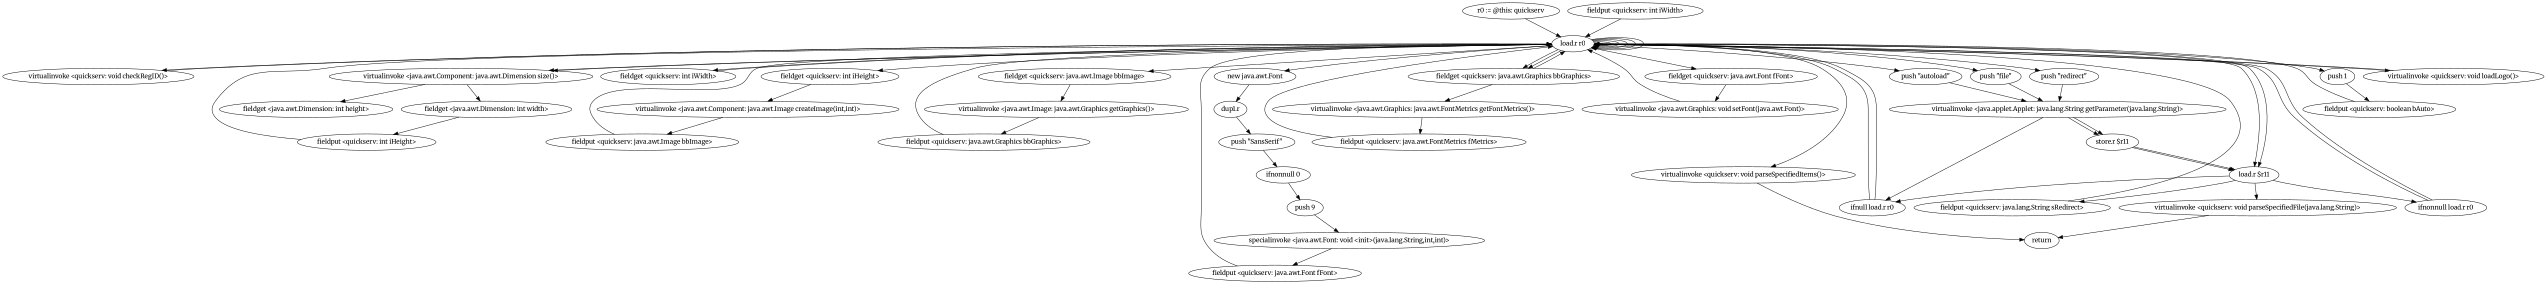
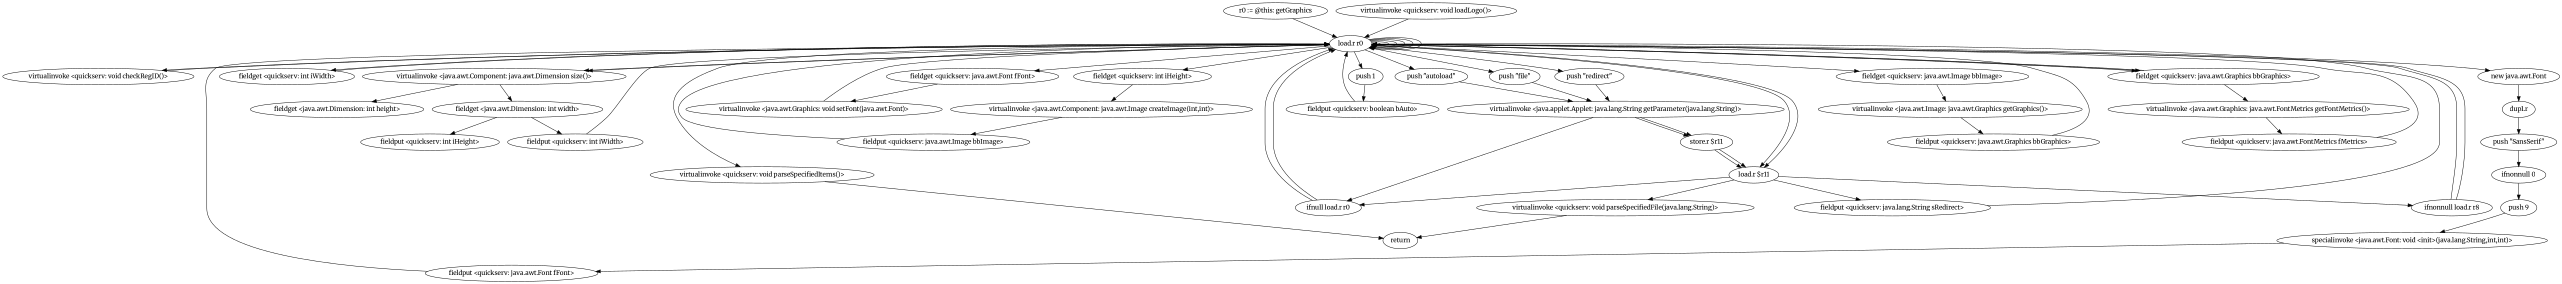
(1511, 11) -> (1276, 11)
(822, 51) -> none
(1990, 53) -> none
none -> (544, 125)
(2446, 208) -> (2452, 208)
